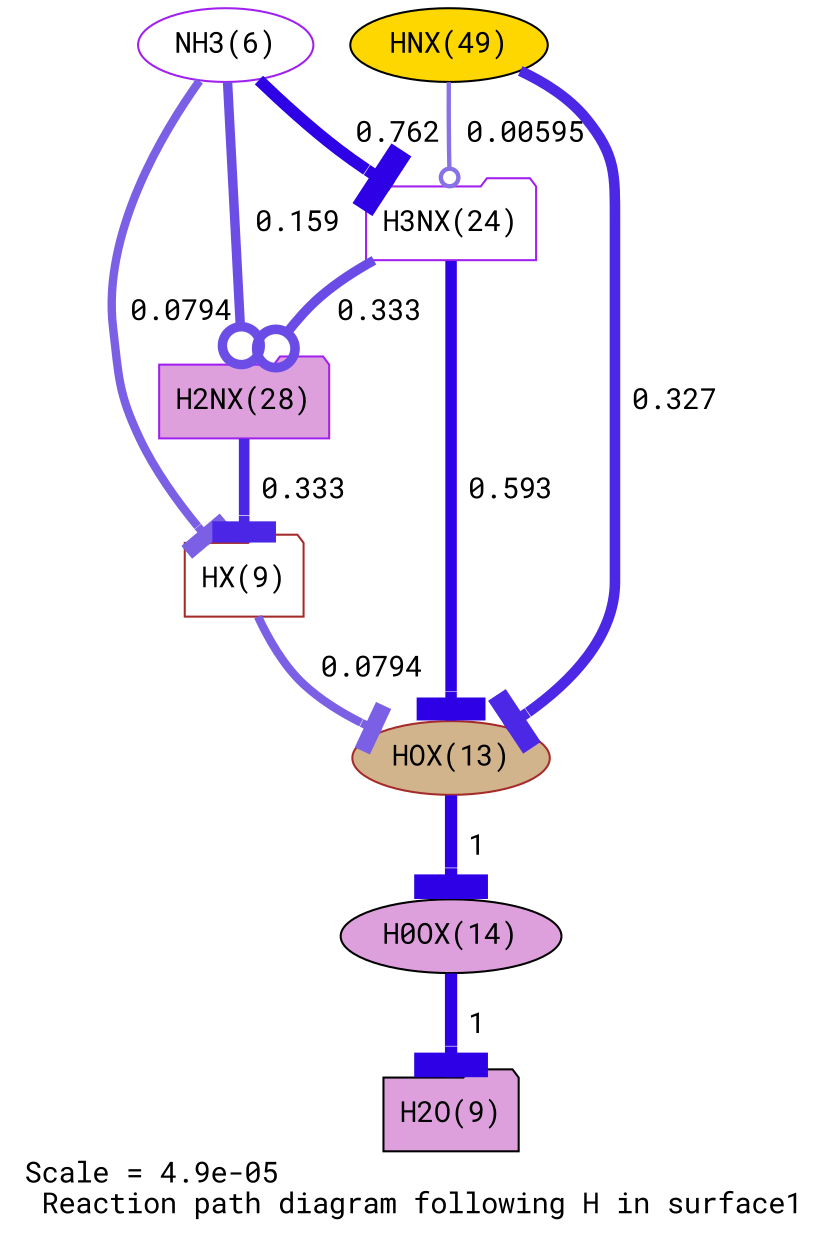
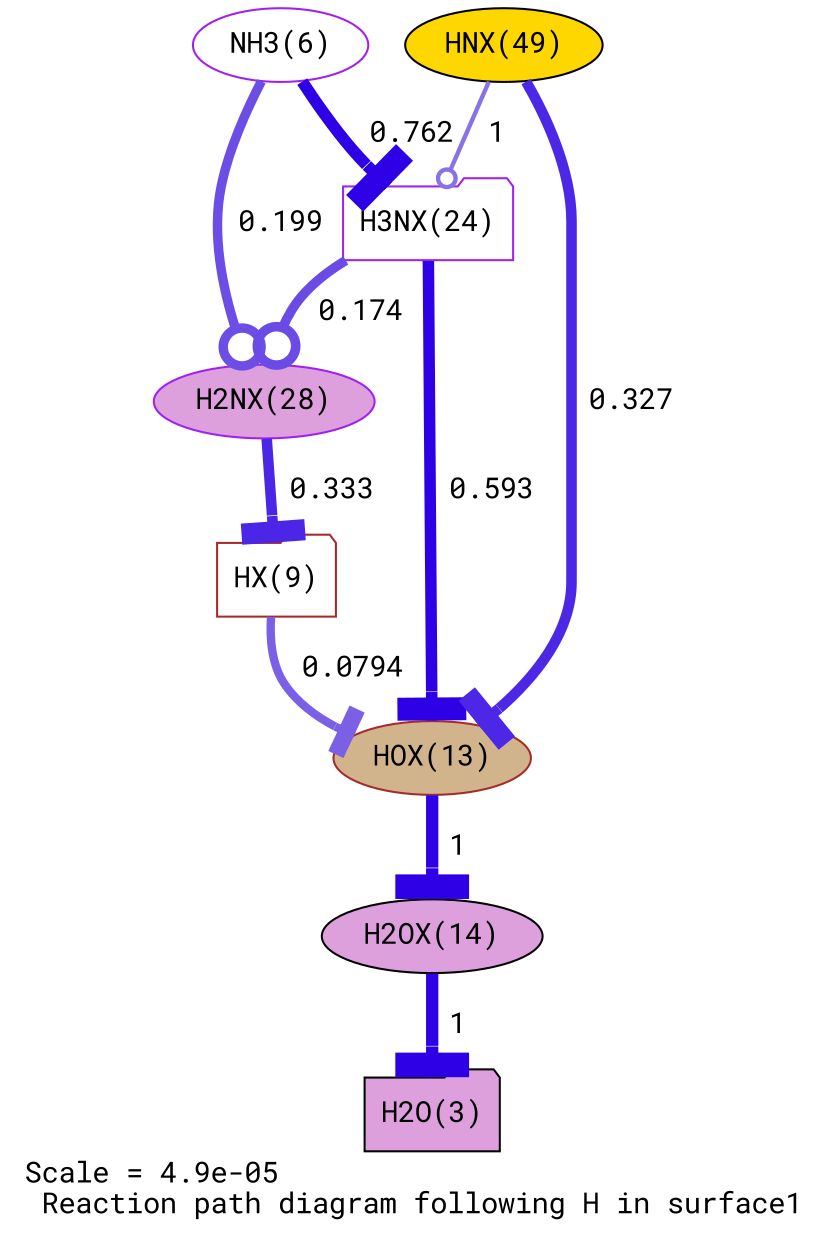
(518, 134) -> (489, 134)
(289, 223) -> (272, 223)
(112, 304) -> none
(371, 312) -> (352, 312)
(244, 402) -> (264, 402)
(451, 936) -> (432, 936)
(451, 1114) -> (432, 1114)
